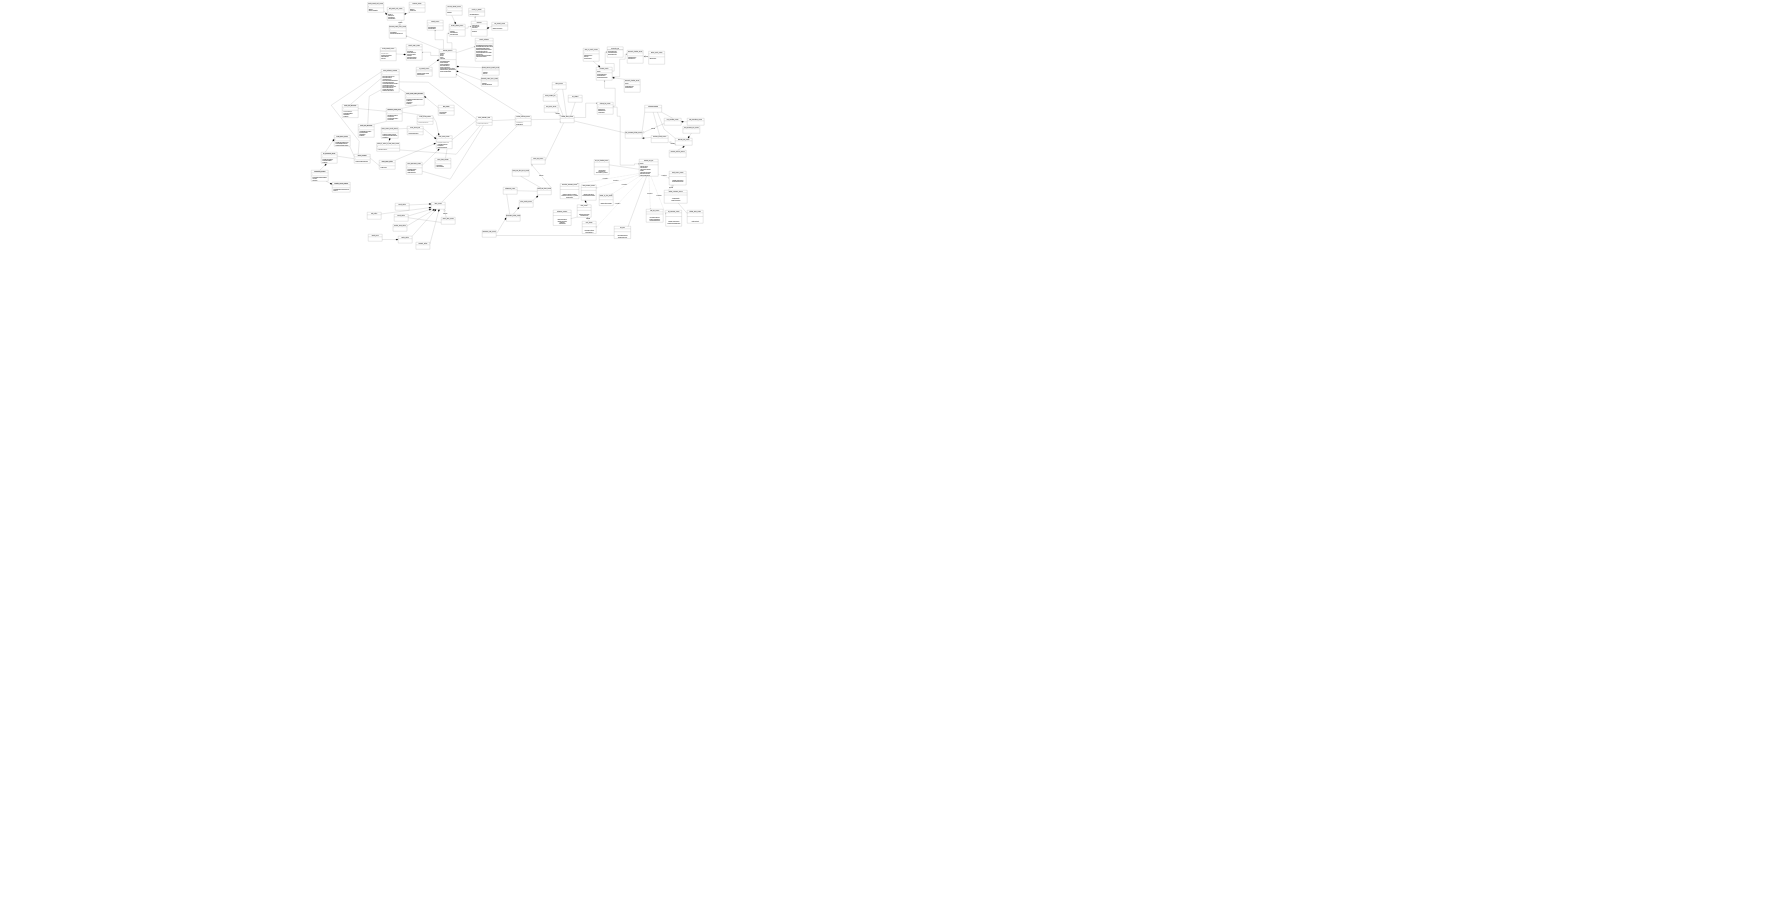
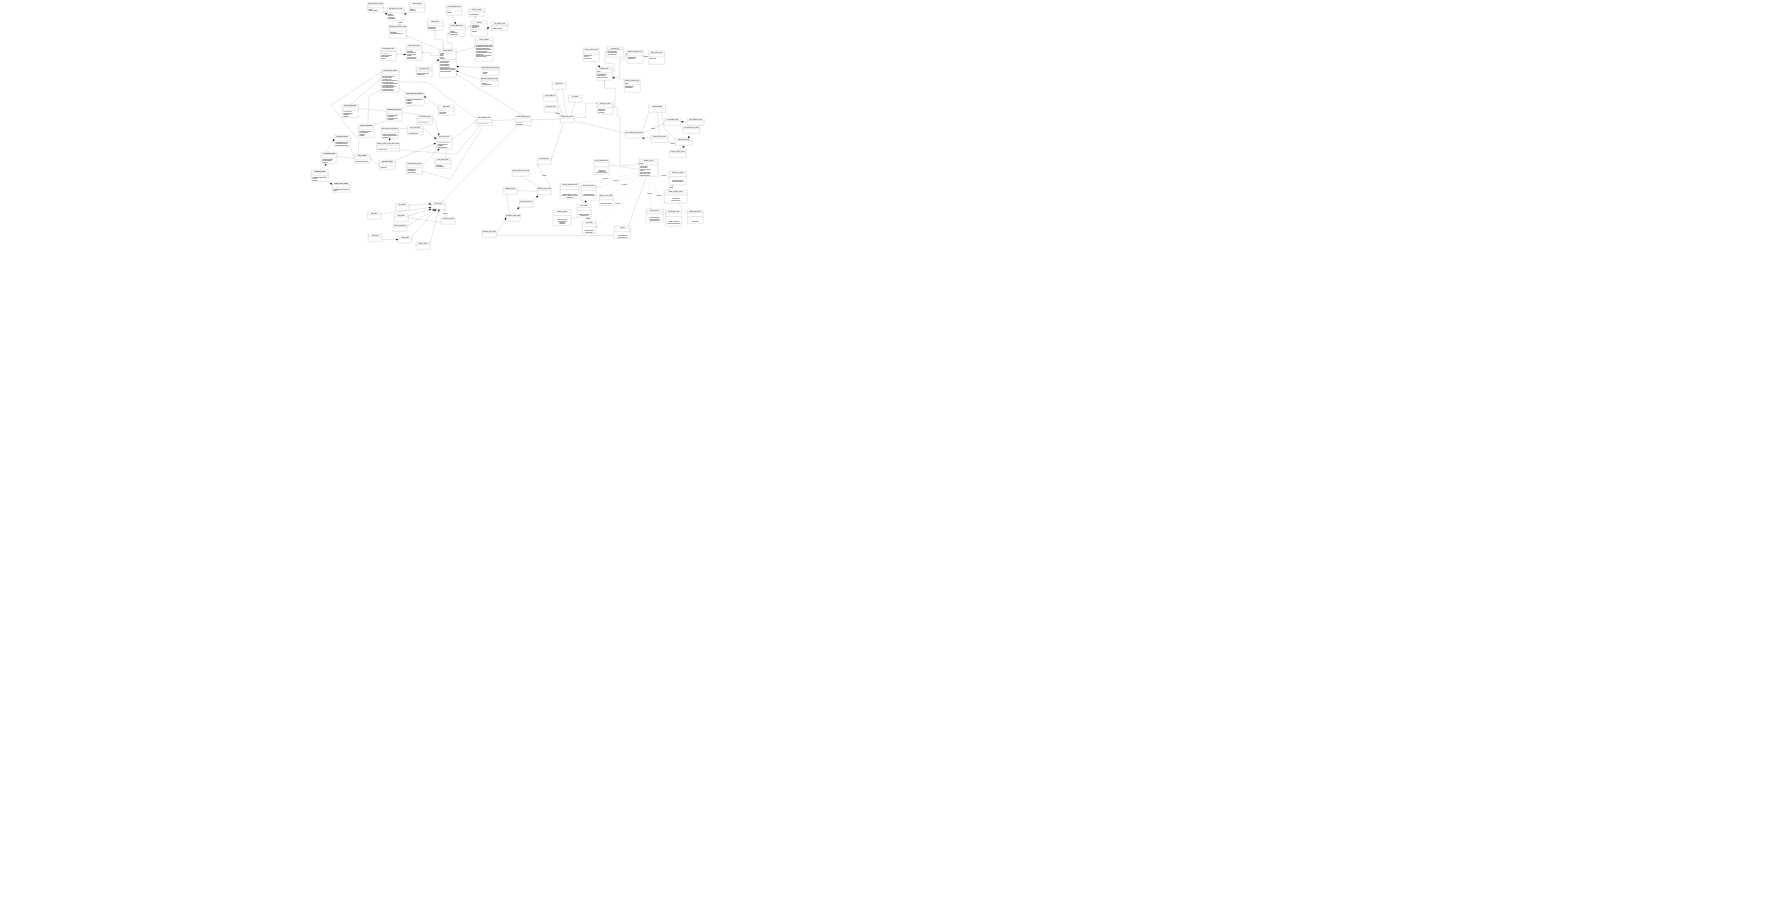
(653, 109) -> (657, 109)
(538, 161) -> (544, 161)
